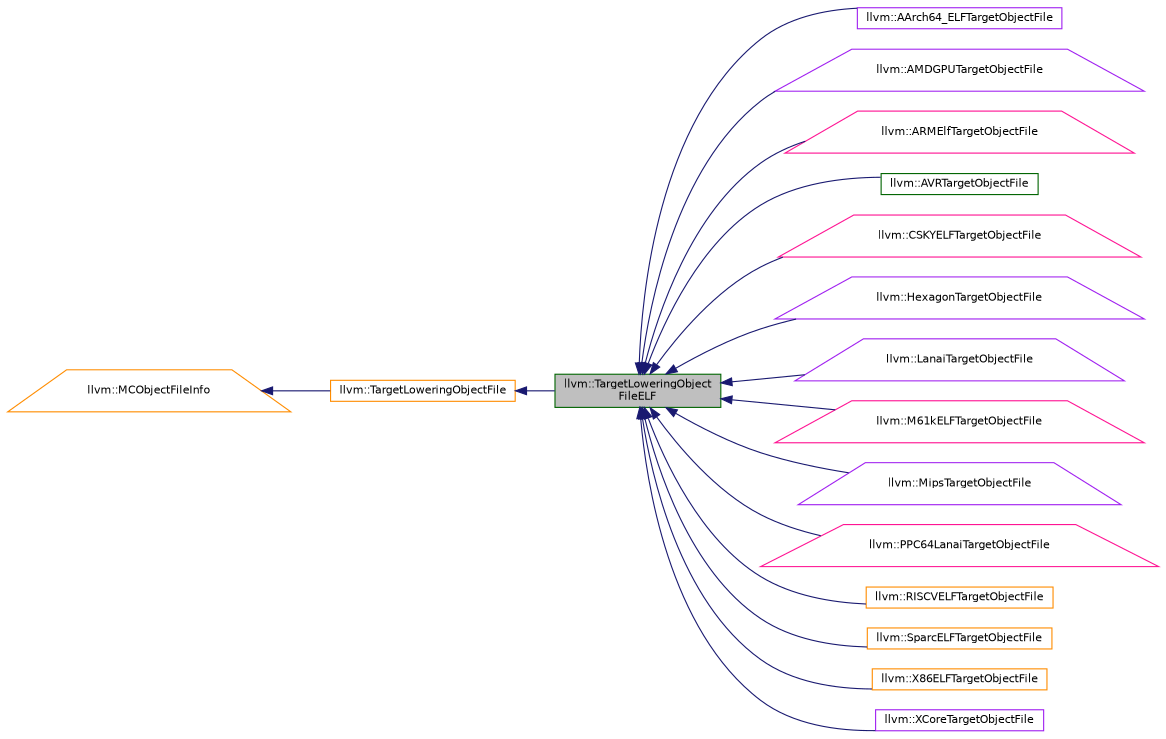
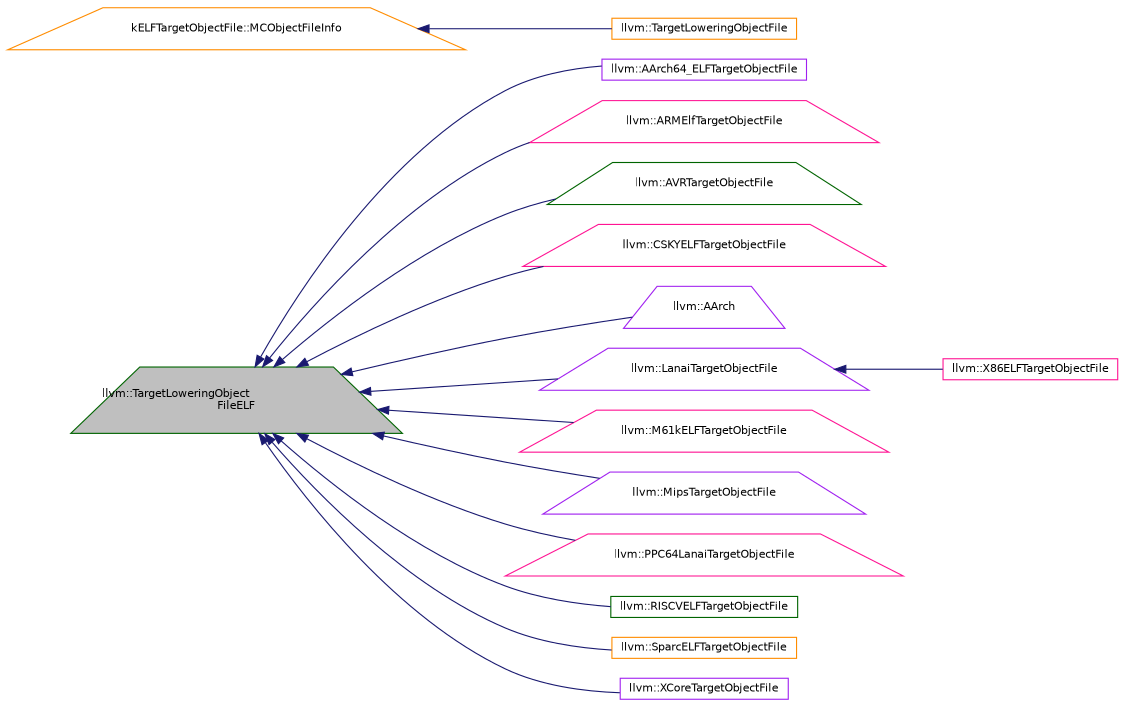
(960, 70) -> none
(960, 184) -> (704, 184)
(960, 298) -> (704, 307)
(149, 391) -> (237, 29)
(541, 391) -> none
(638, 391) -> (237, 400)
(960, 598) -> (704, 607)
(707, 602) -> (894, 369)
(960, 679) -> (1030, 369)
